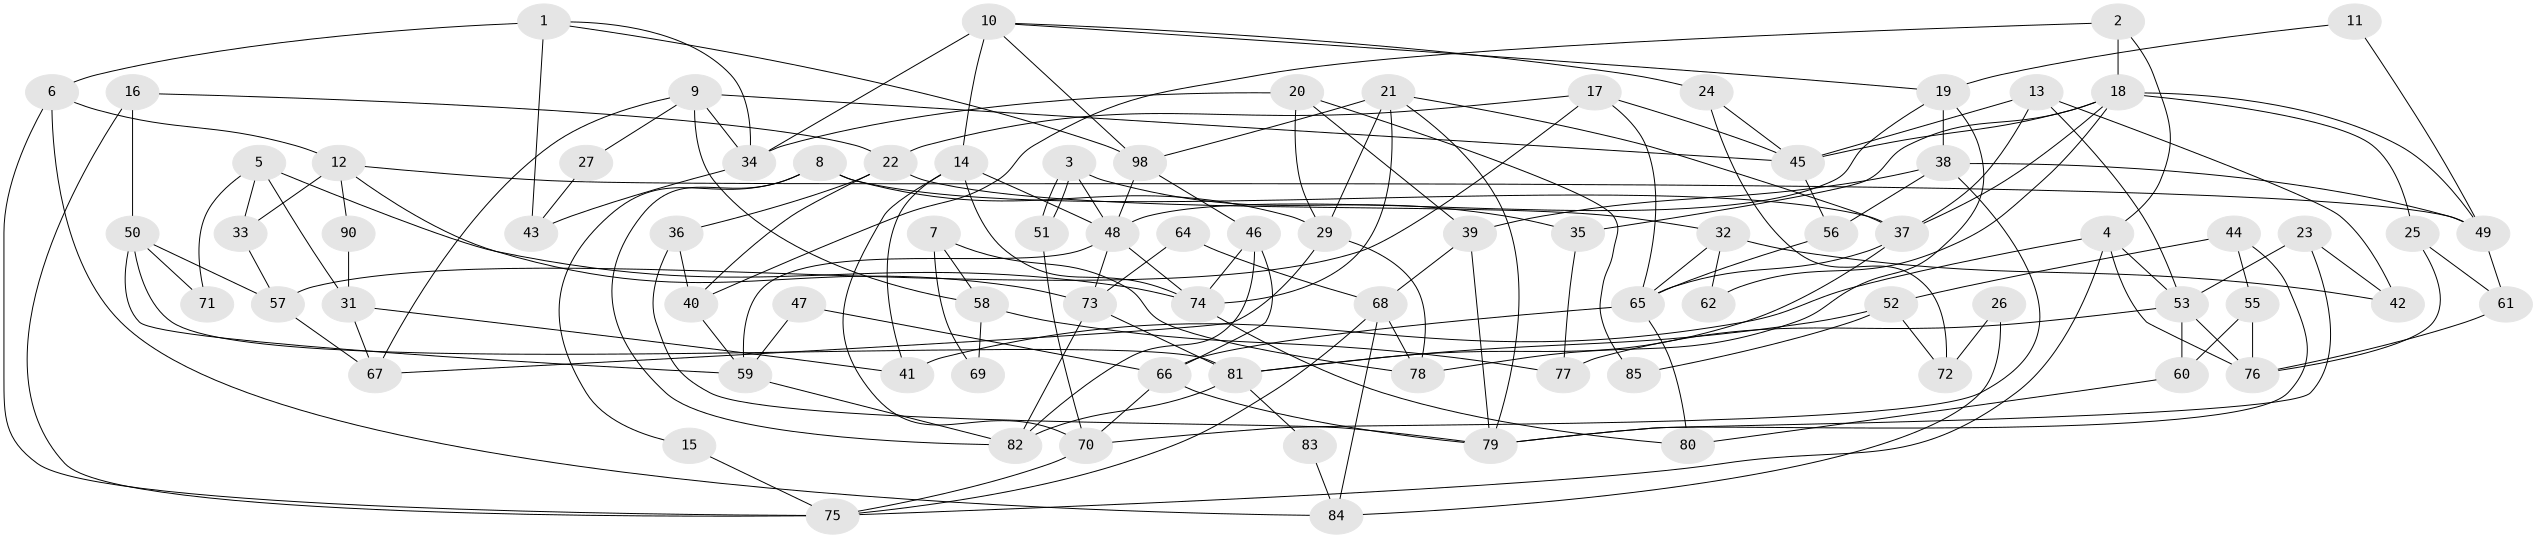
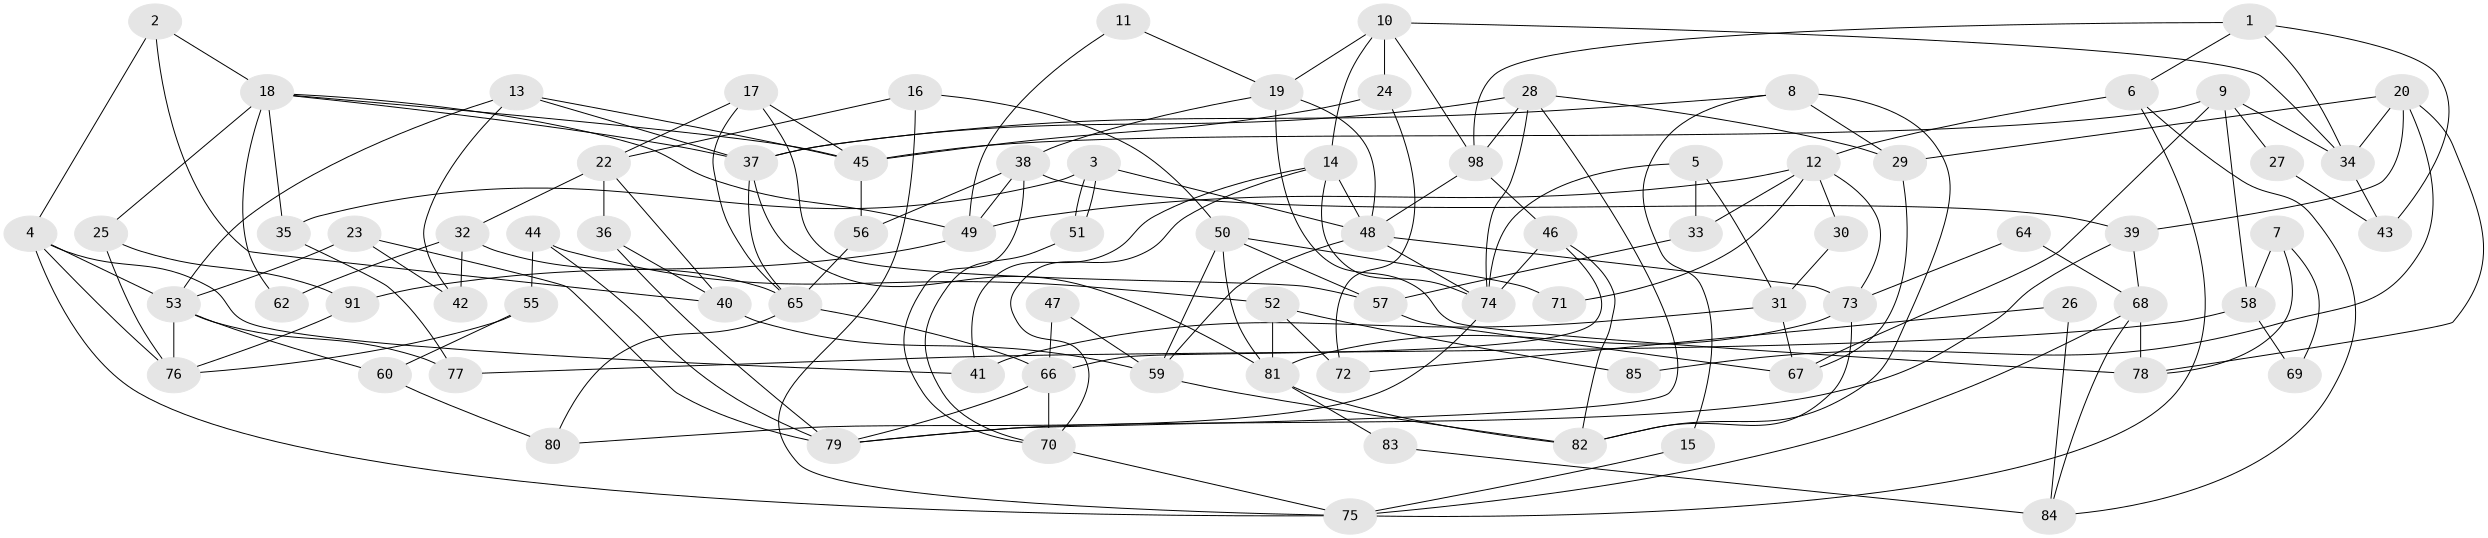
(1388, 92) -> (1530, 92)
(202, 224) -> (1708, 264)
(349, 234) -> (1841, 234)
(1415, 286) -> (2429, 328)
(2506, 304) -> (353, 304)
